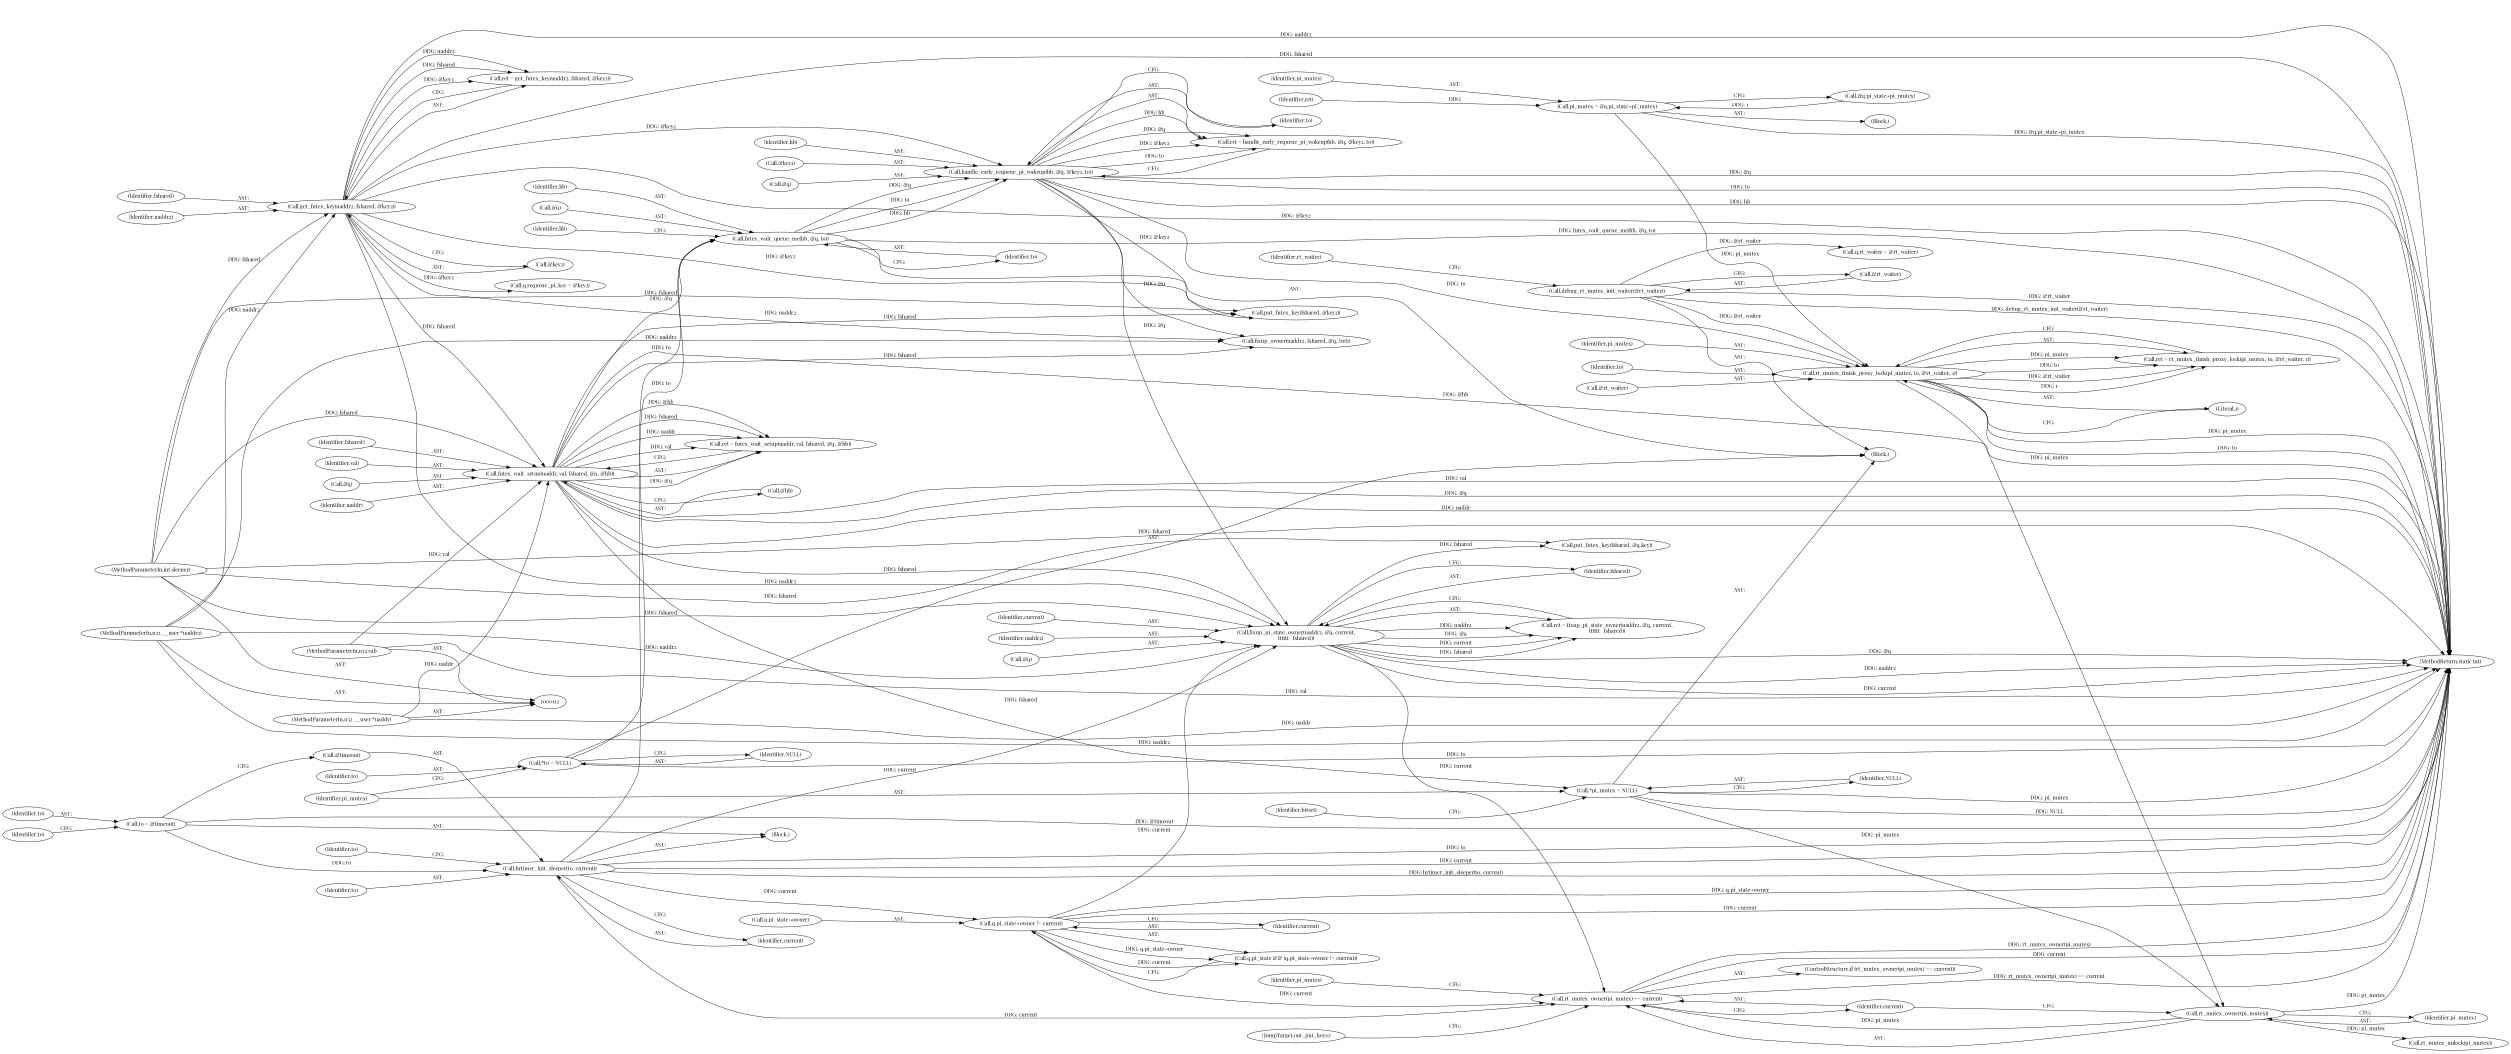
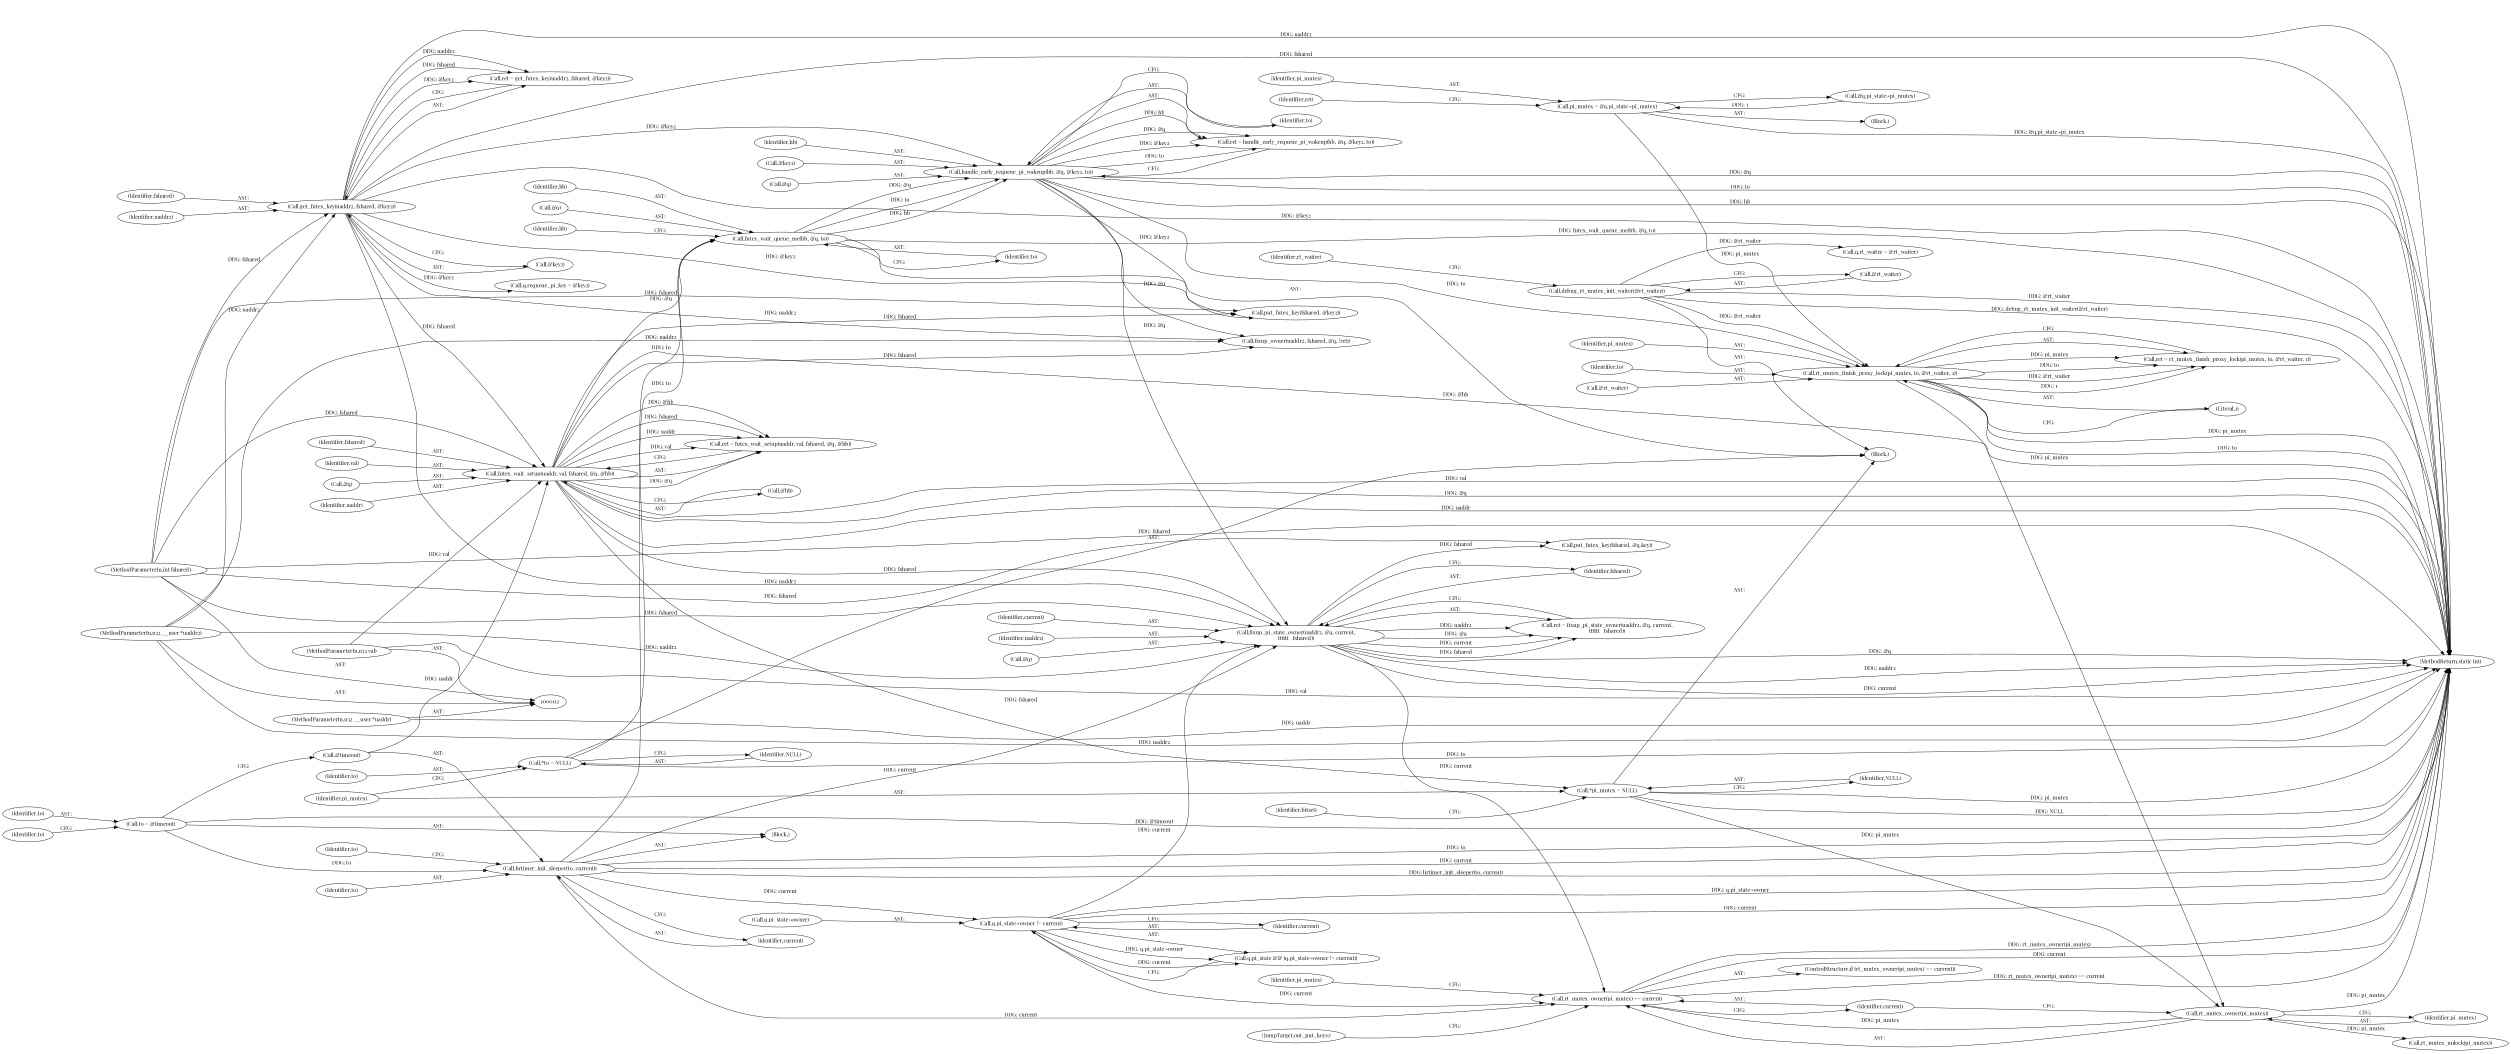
(1456, 100) -> (1456, 100)
(151, 570) -> (151, 570)
(491, 628) -> (483, 641)
